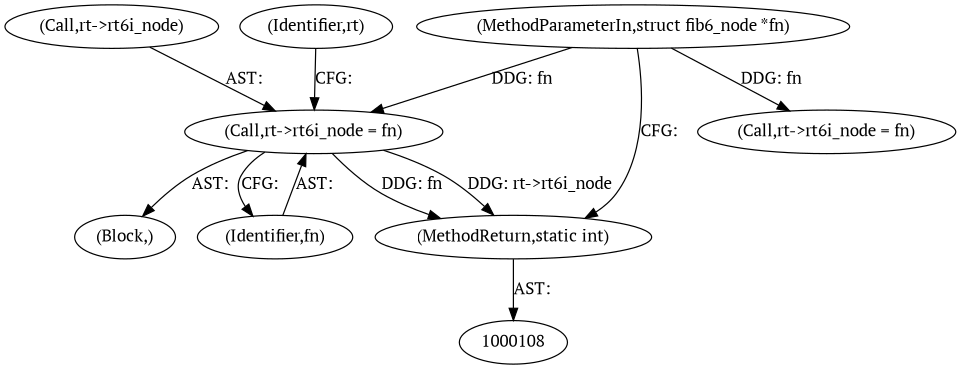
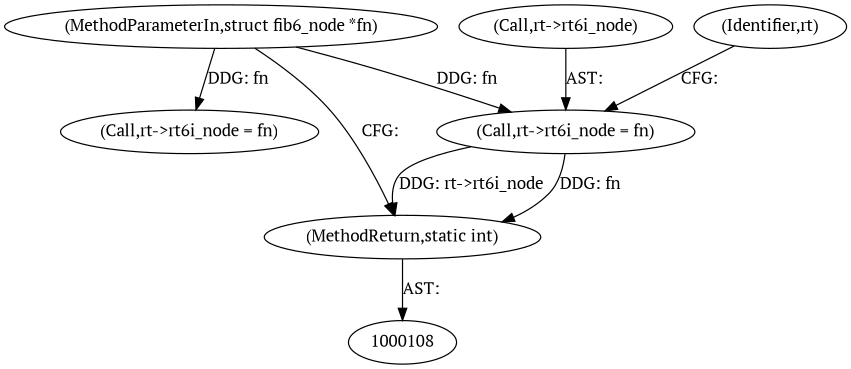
(125, 237) -> none
(275, 237) -> none
